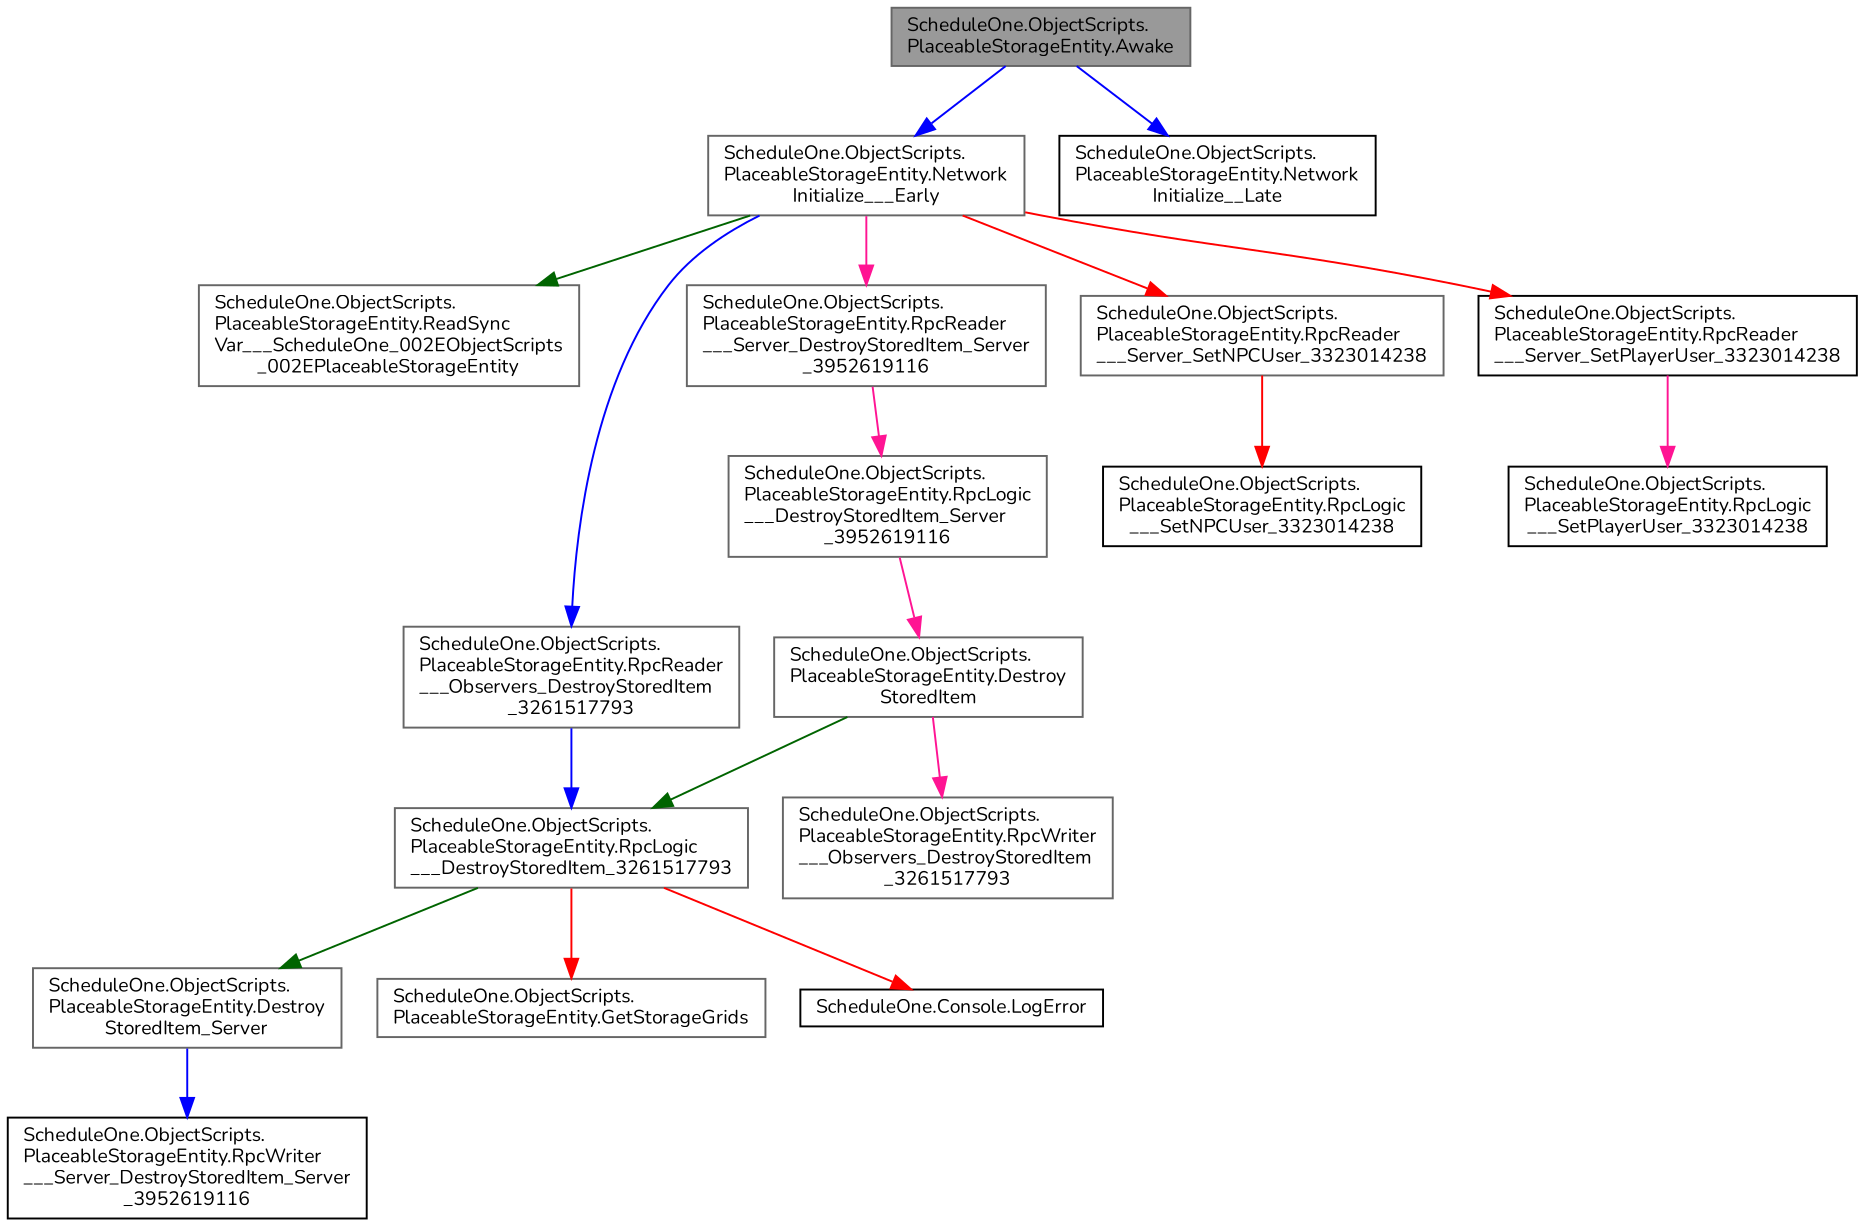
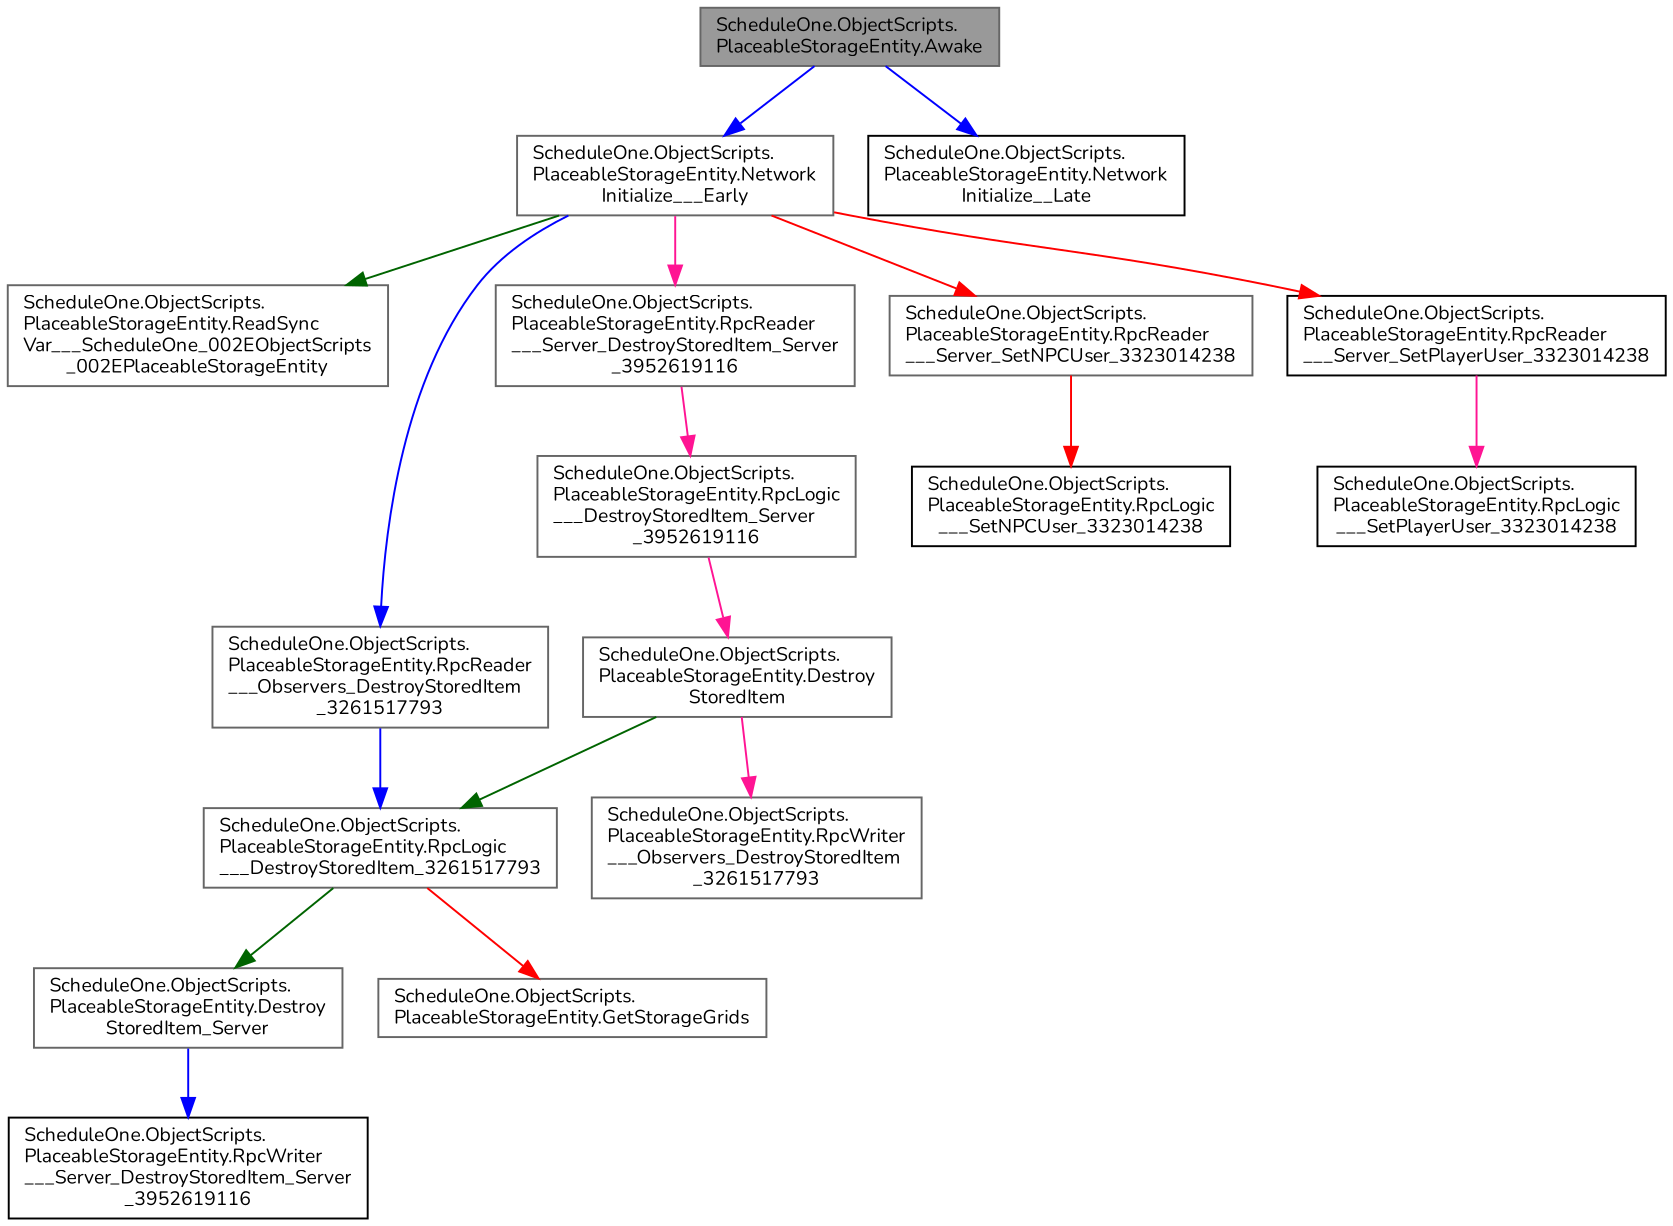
(952, 1008) -> none
